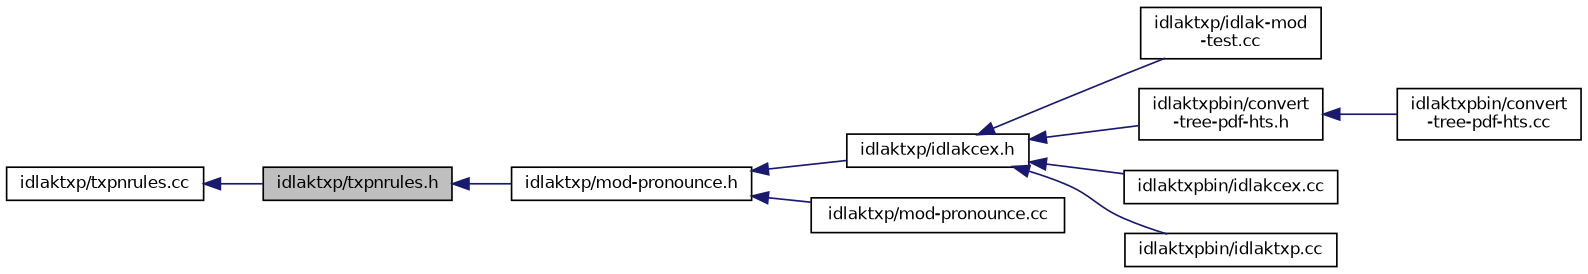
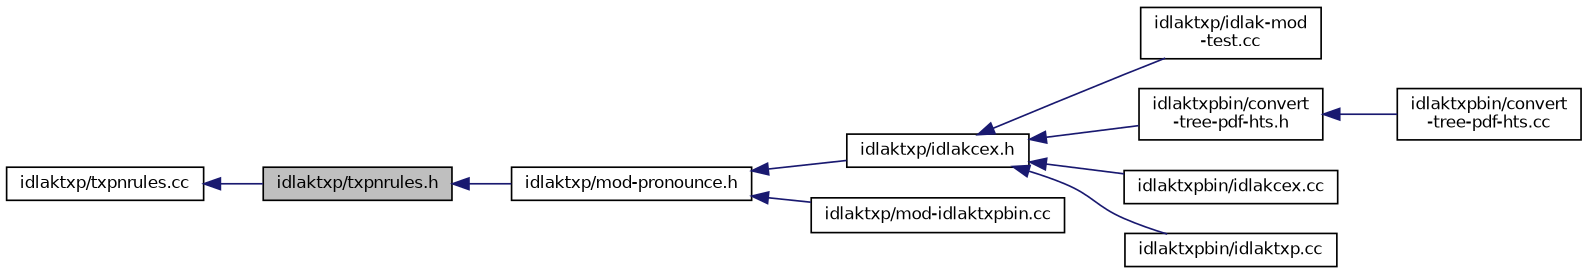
(938, 215) -> (938, 215)
